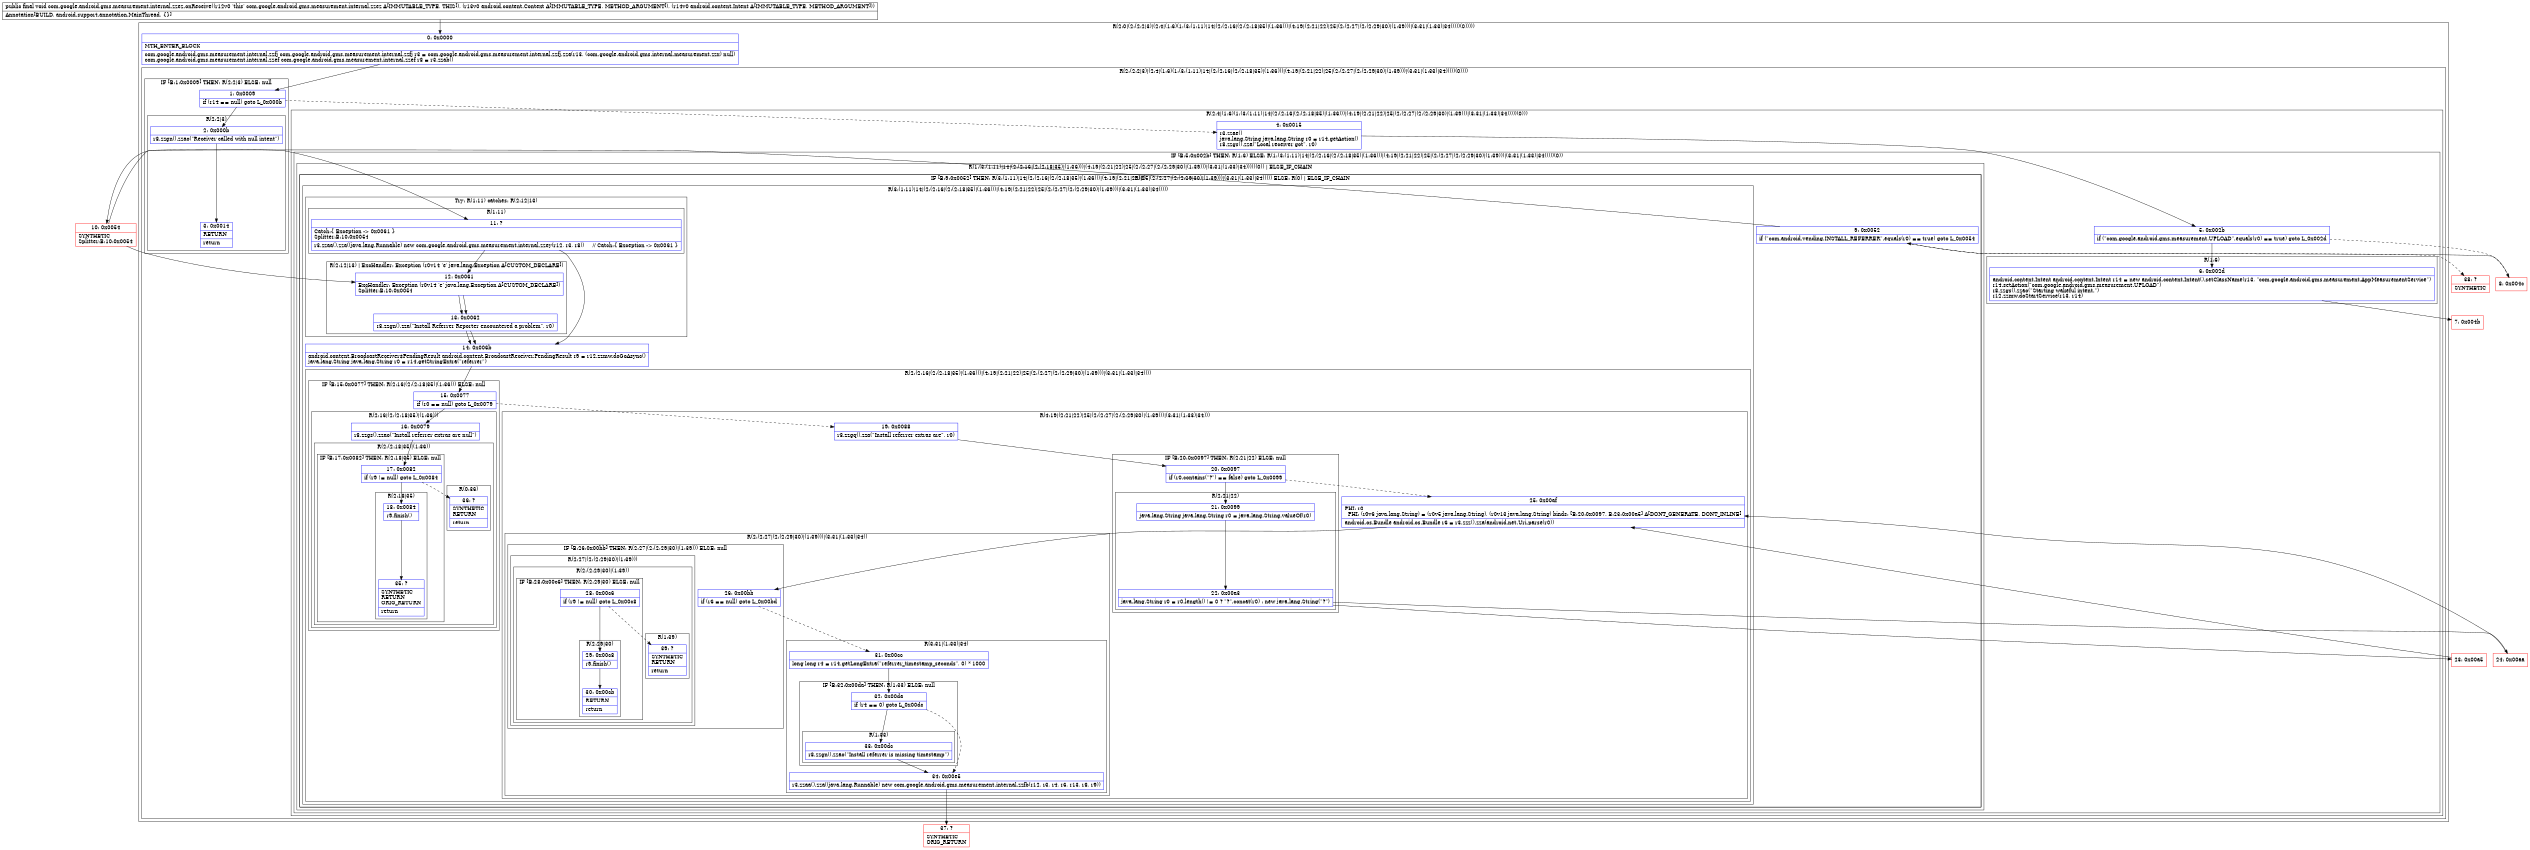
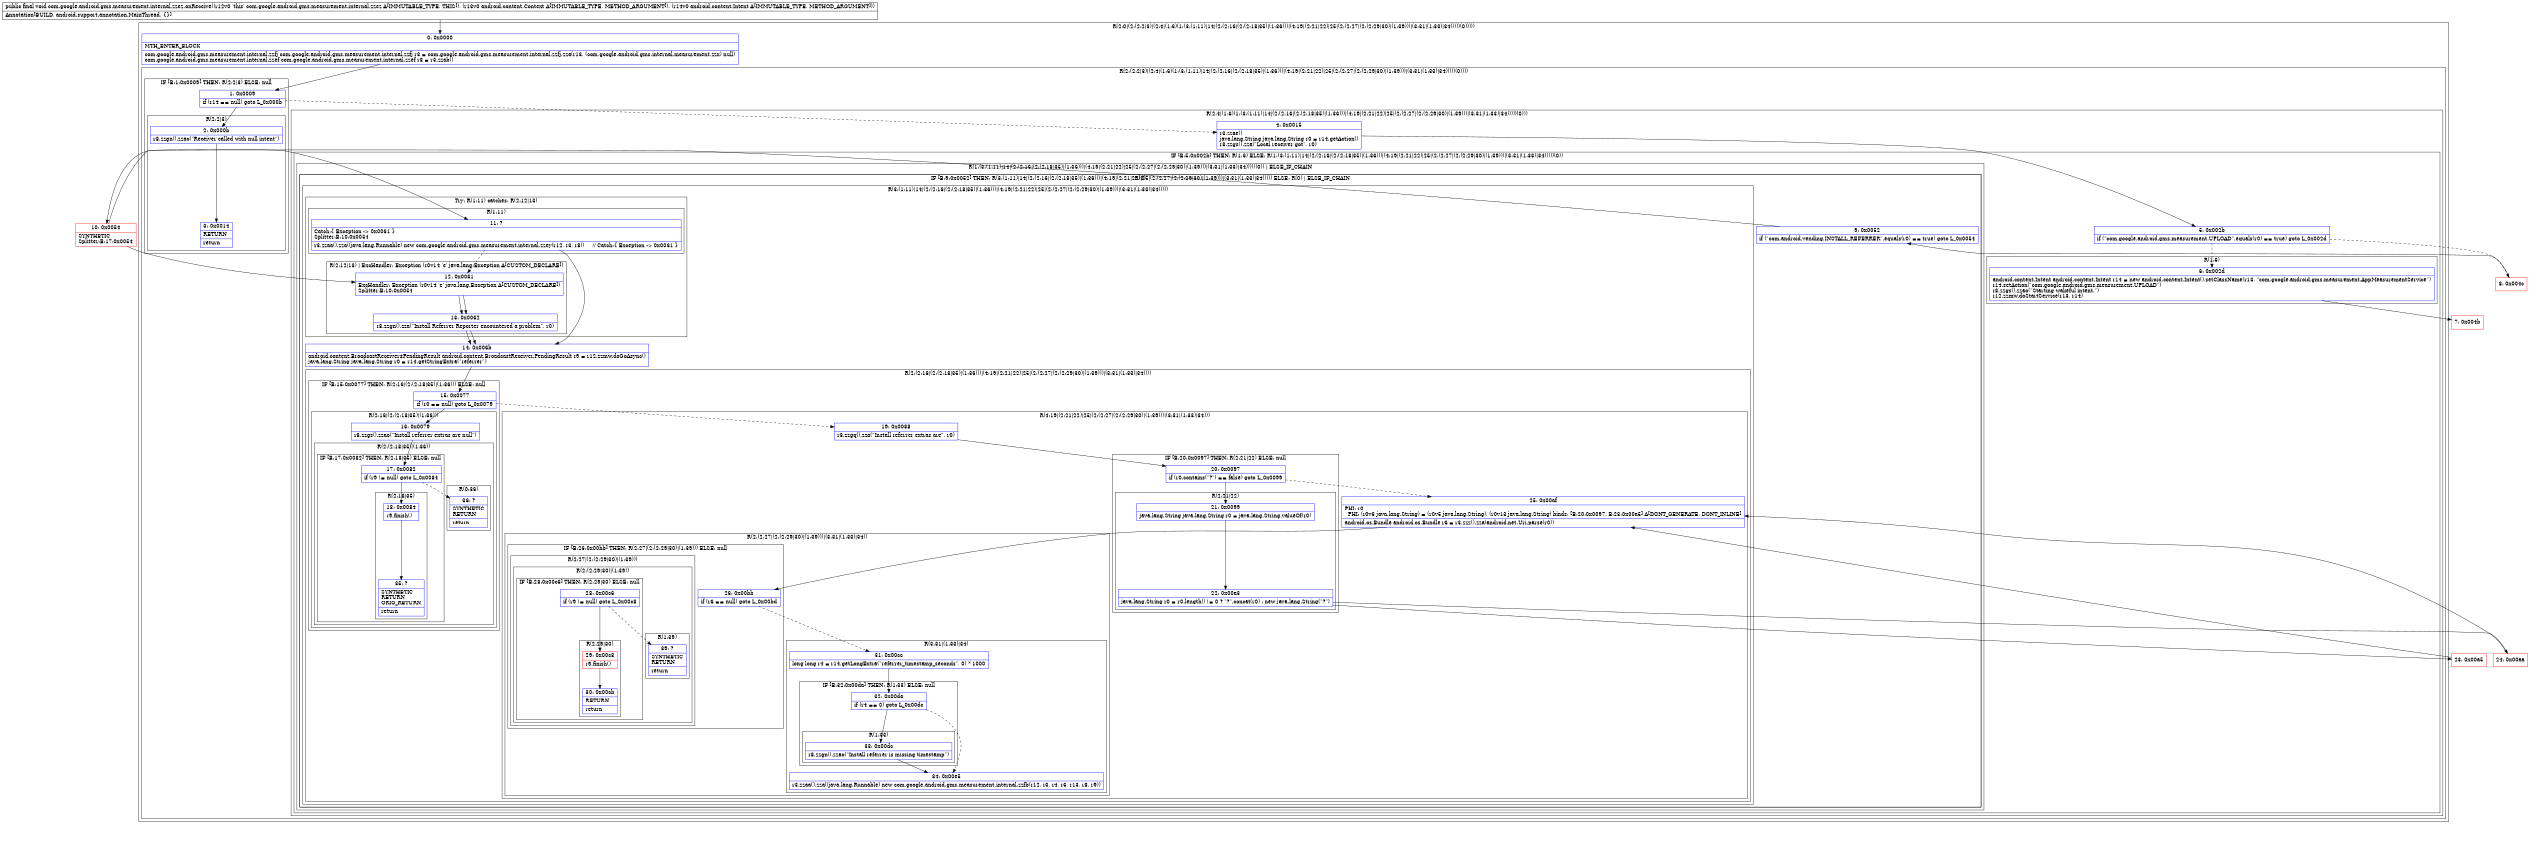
(106, 242) -> (106, 242)
(2212, 251) -> (2212, 252)
(478, 259) -> (478, 259)
(2470, 284) -> none
(600, 660) -> (600, 660)
(946, 836) -> none
